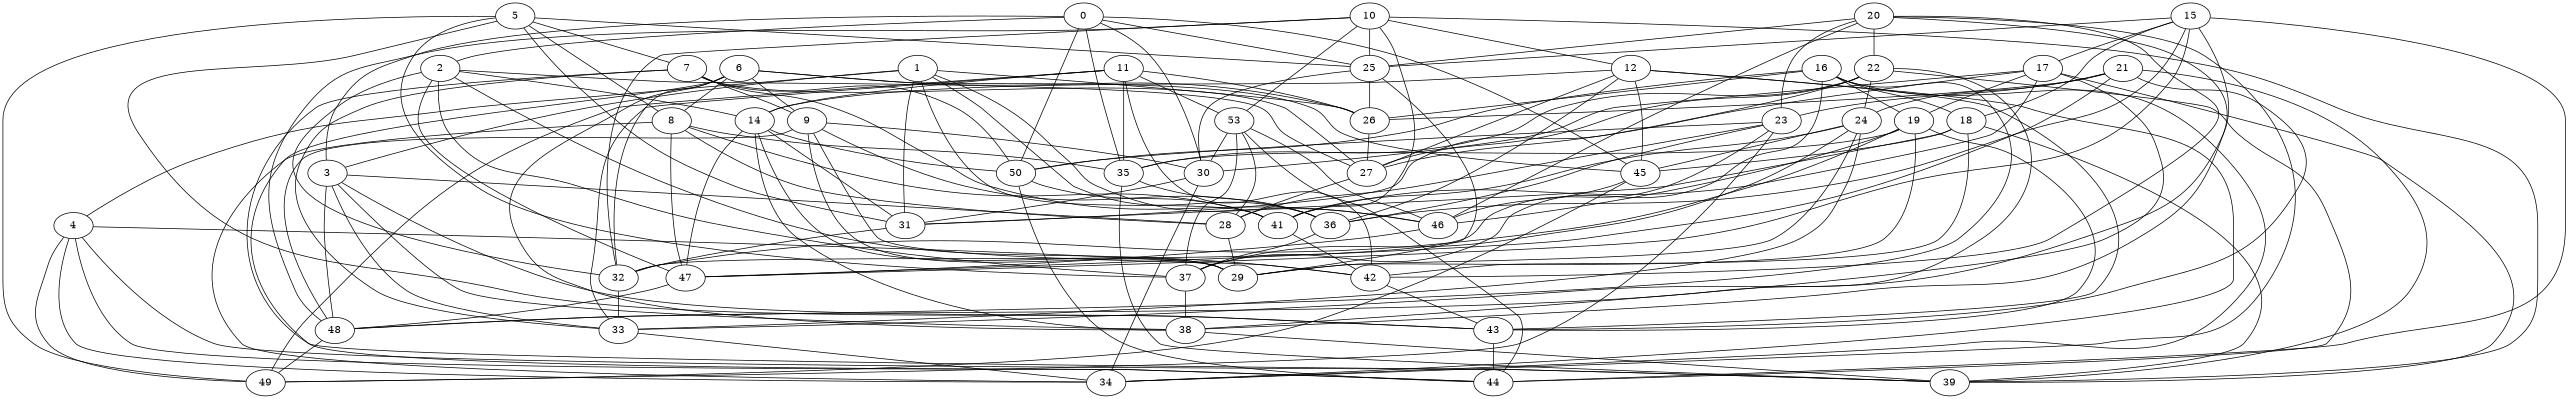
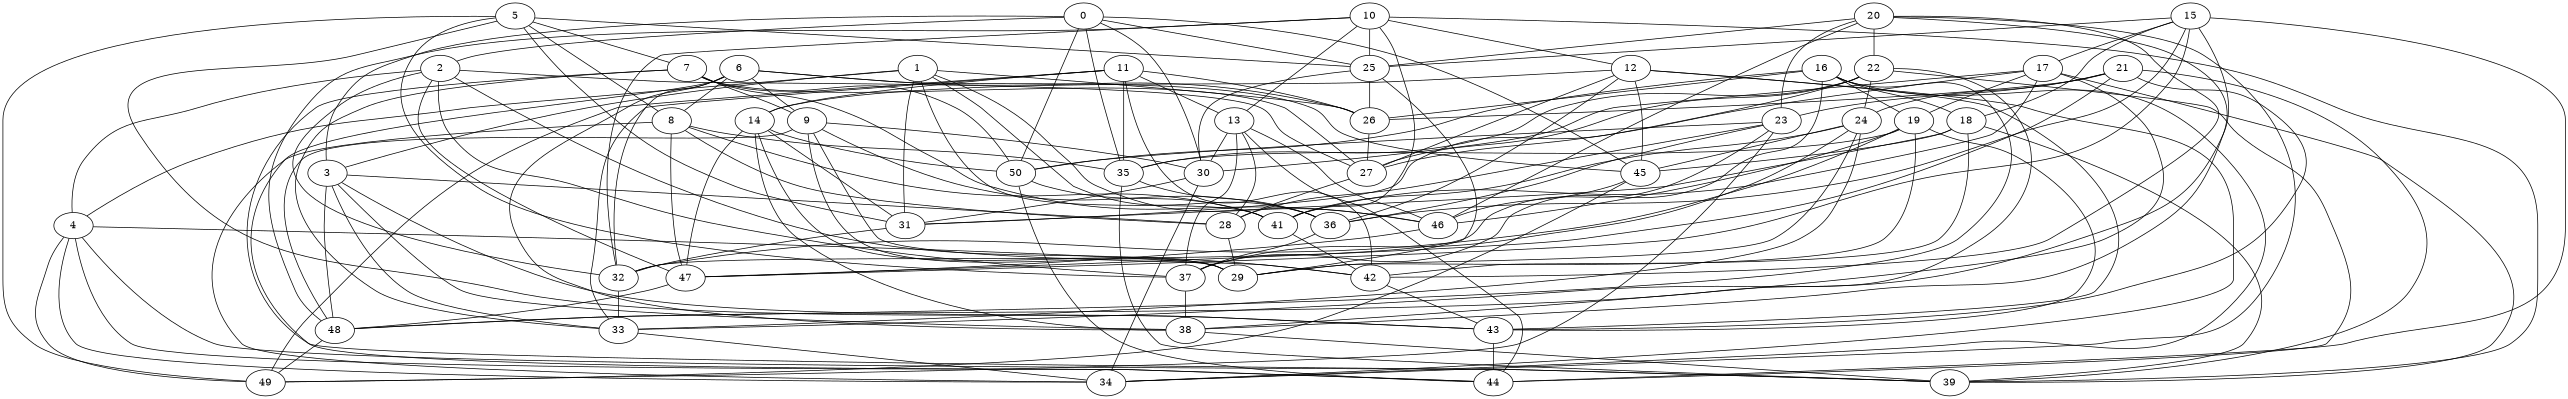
(598, 91) -> (218, 102)
(1234, 121) -> (1234, 121)
